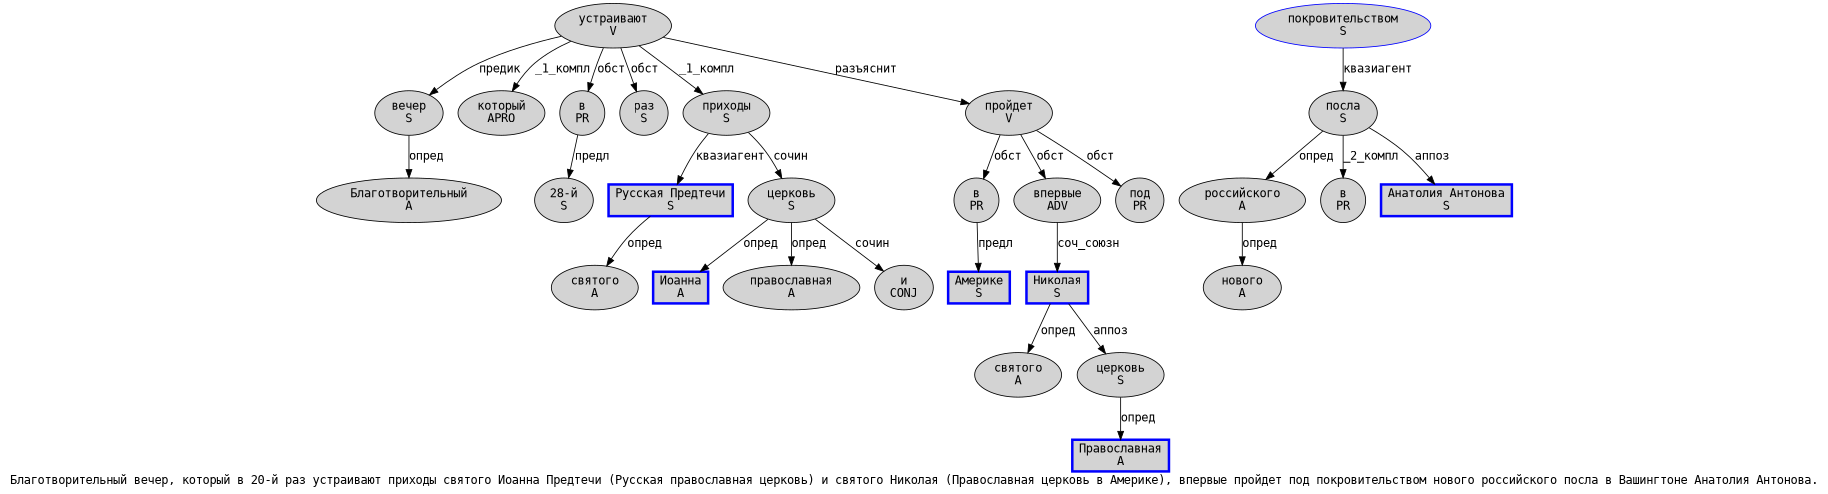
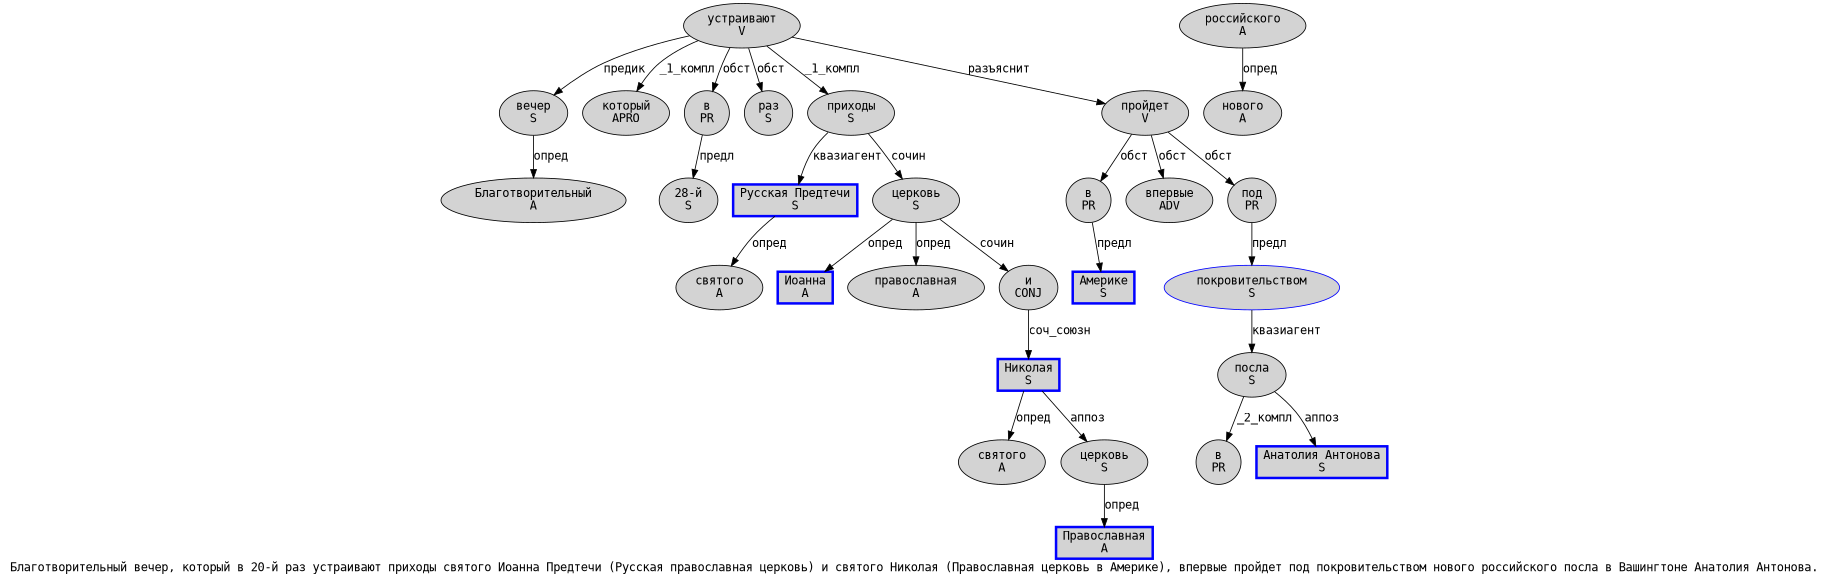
(1298, 153) -> none
none -> (1252, 240)
(1057, 243) -> (1029, 330)
